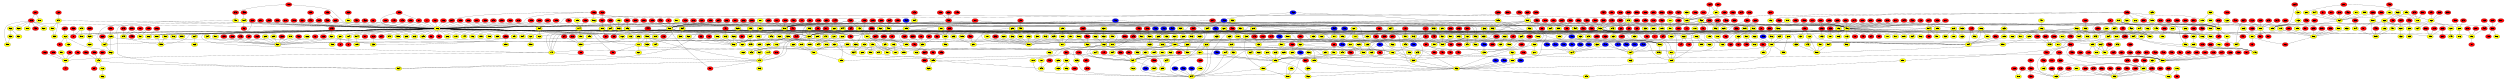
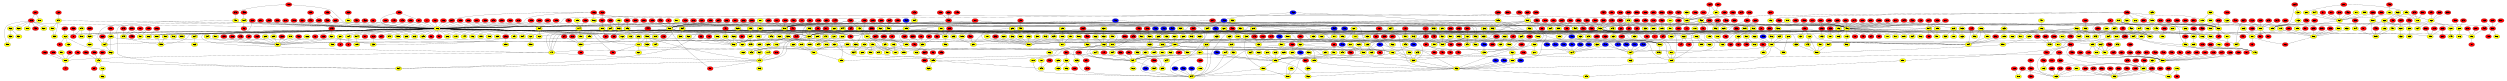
(1187, 45) -> none
